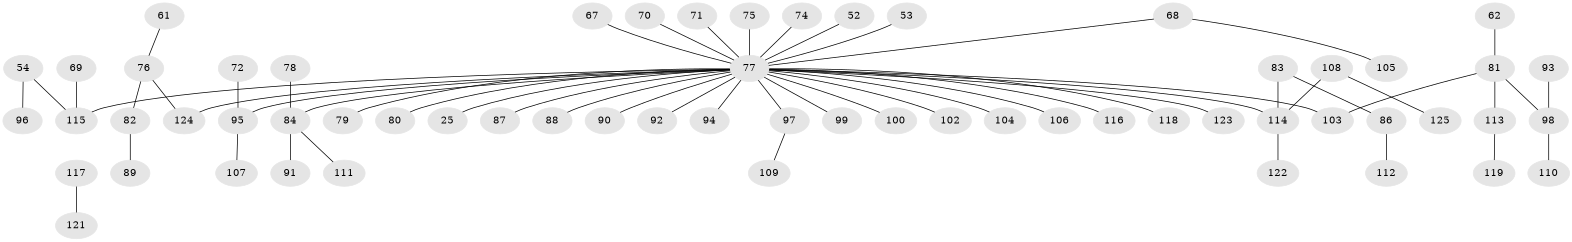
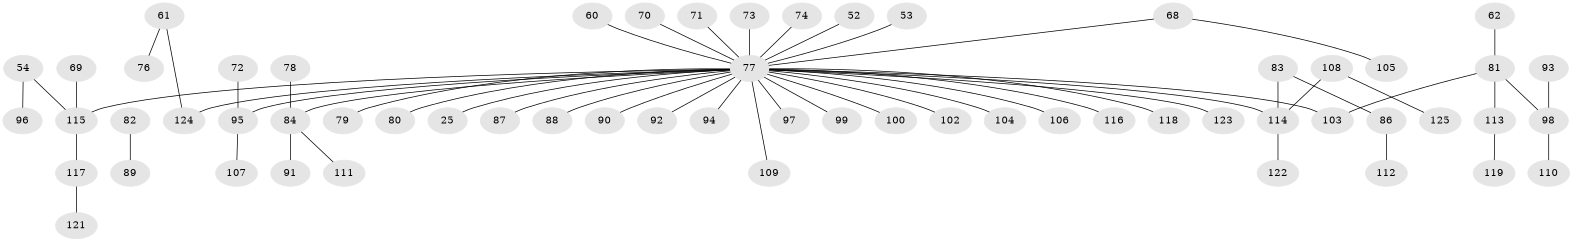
(592, 16) -> (592, 16)
(750, 16) -> (750, 16)
(162, 92) -> (174, 68)
(137, 95) -> none
none -> (76, 147)
(780, 147) -> (759, 121)
